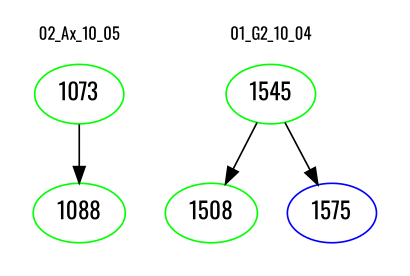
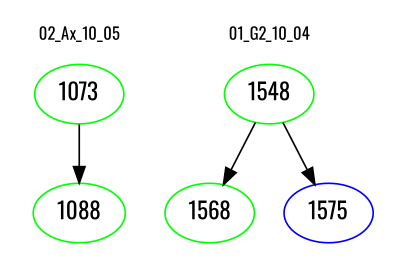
(271, 94) -> (269, 94)
(211, 213) -> (210, 213)
